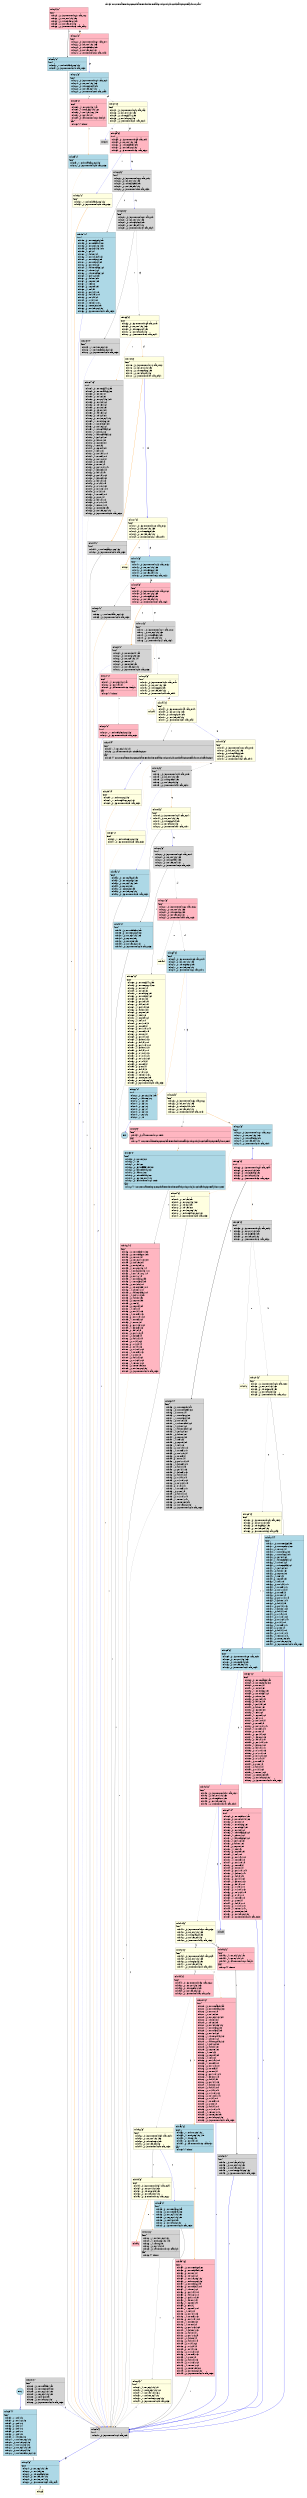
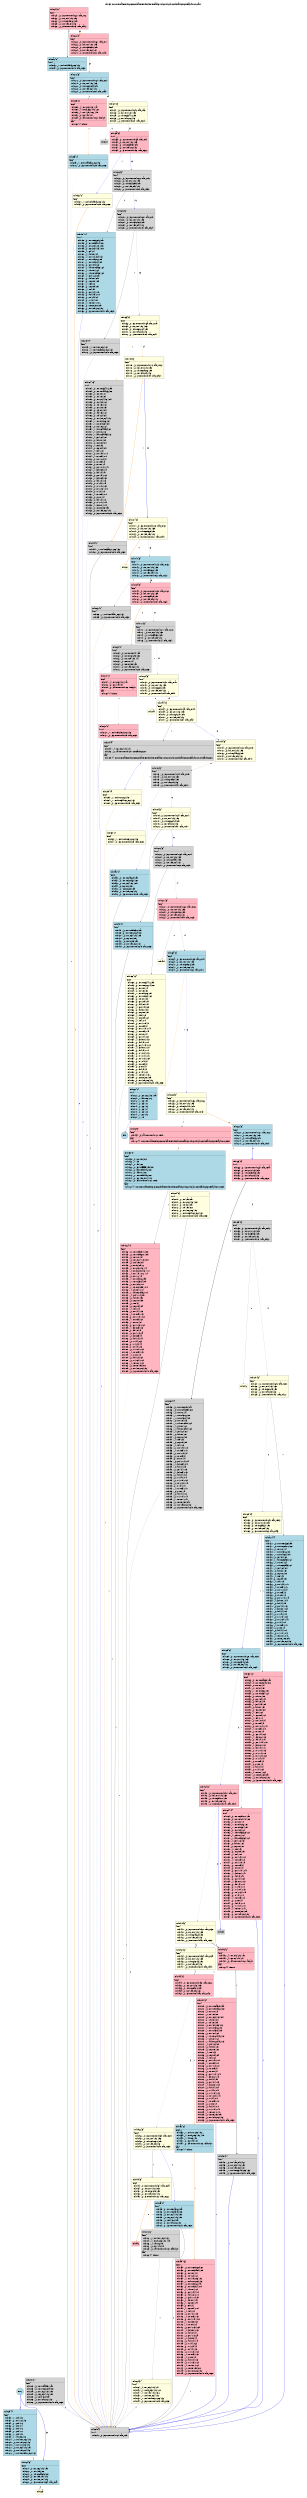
(80, 2450) -> (43, 2421)
